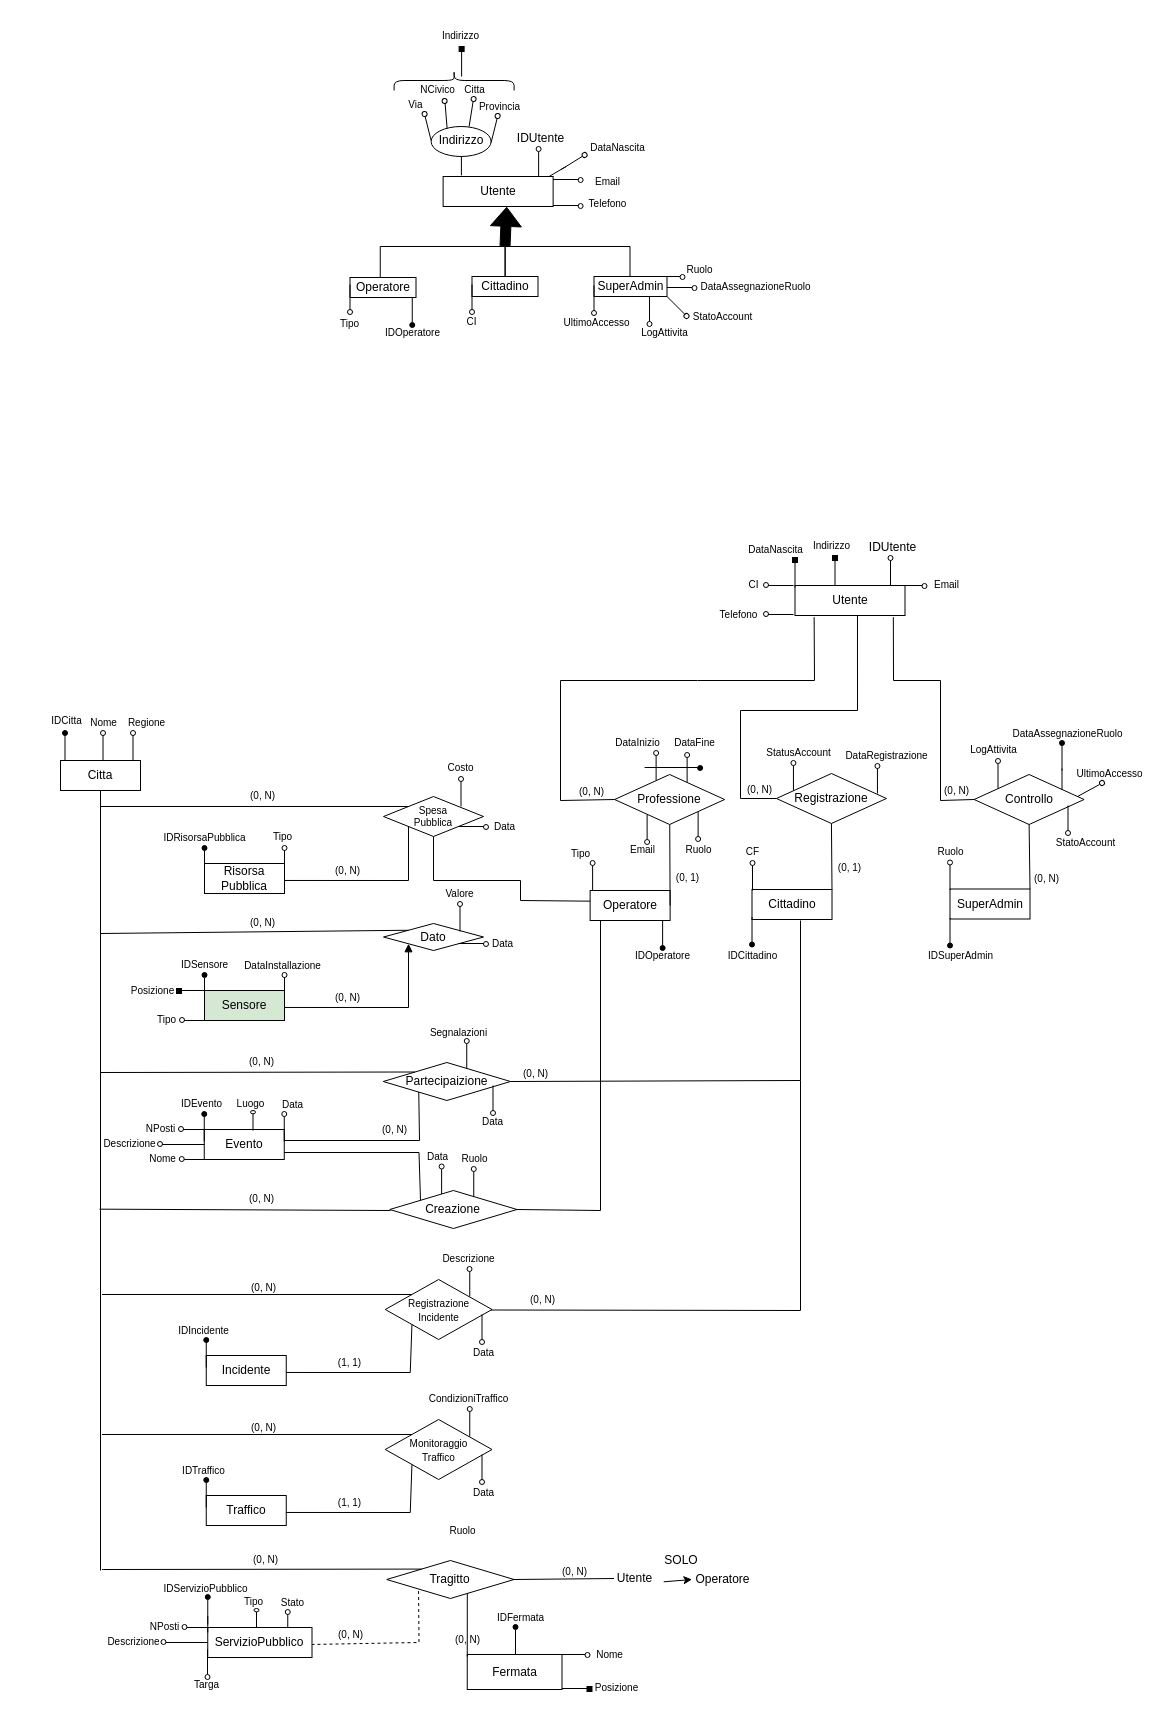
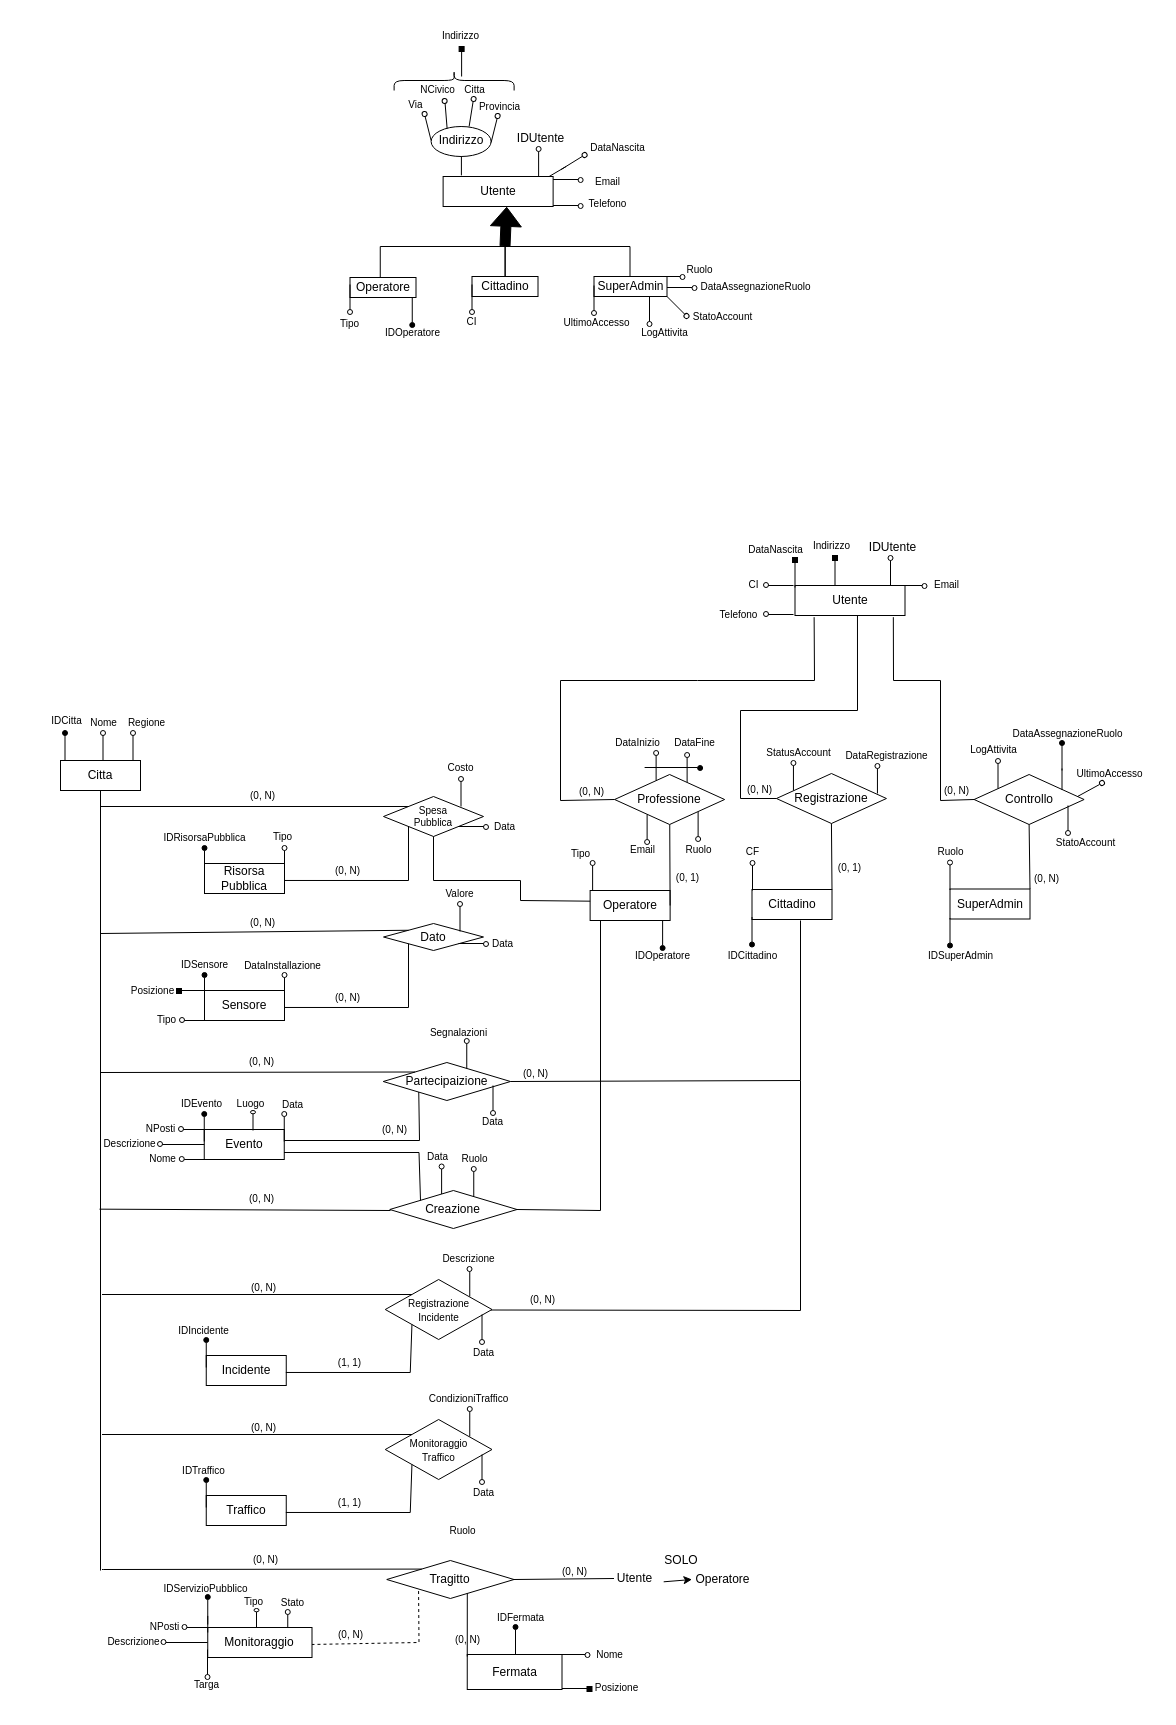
(409, 953) -> (409, 949)
(245, 1006) -> (245, 1006)
(260, 1643) -> (260, 1643)
